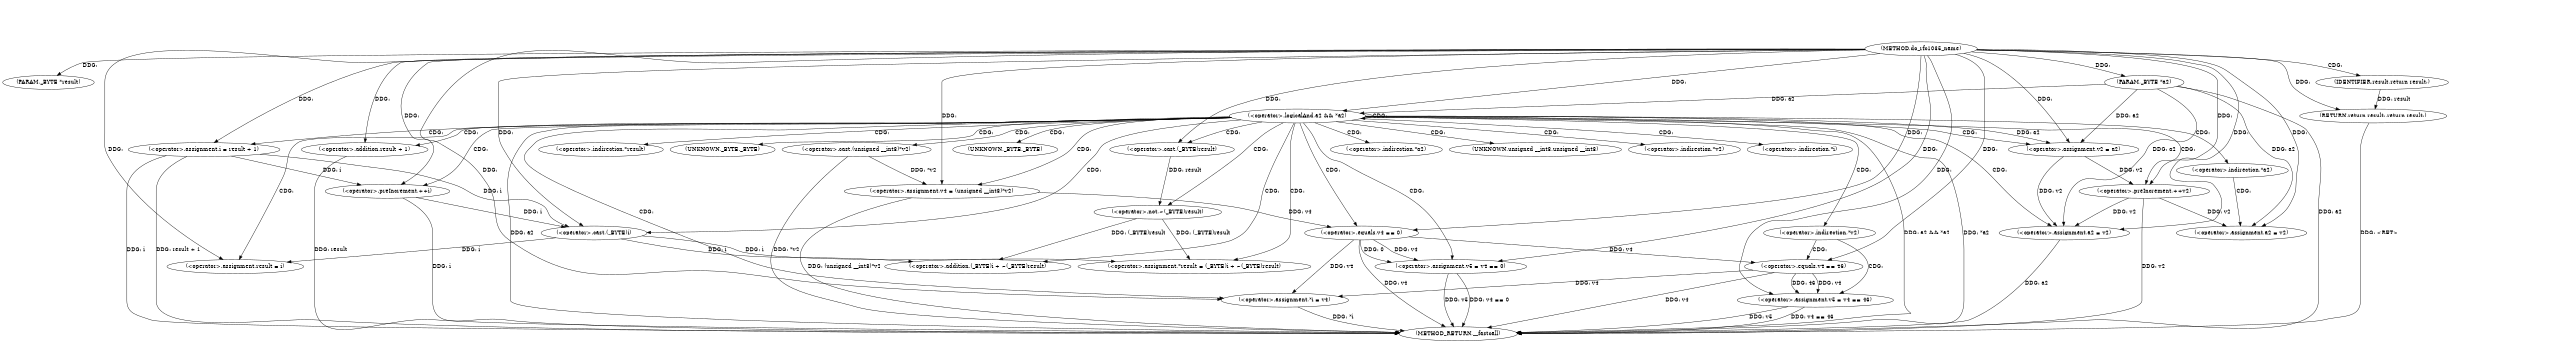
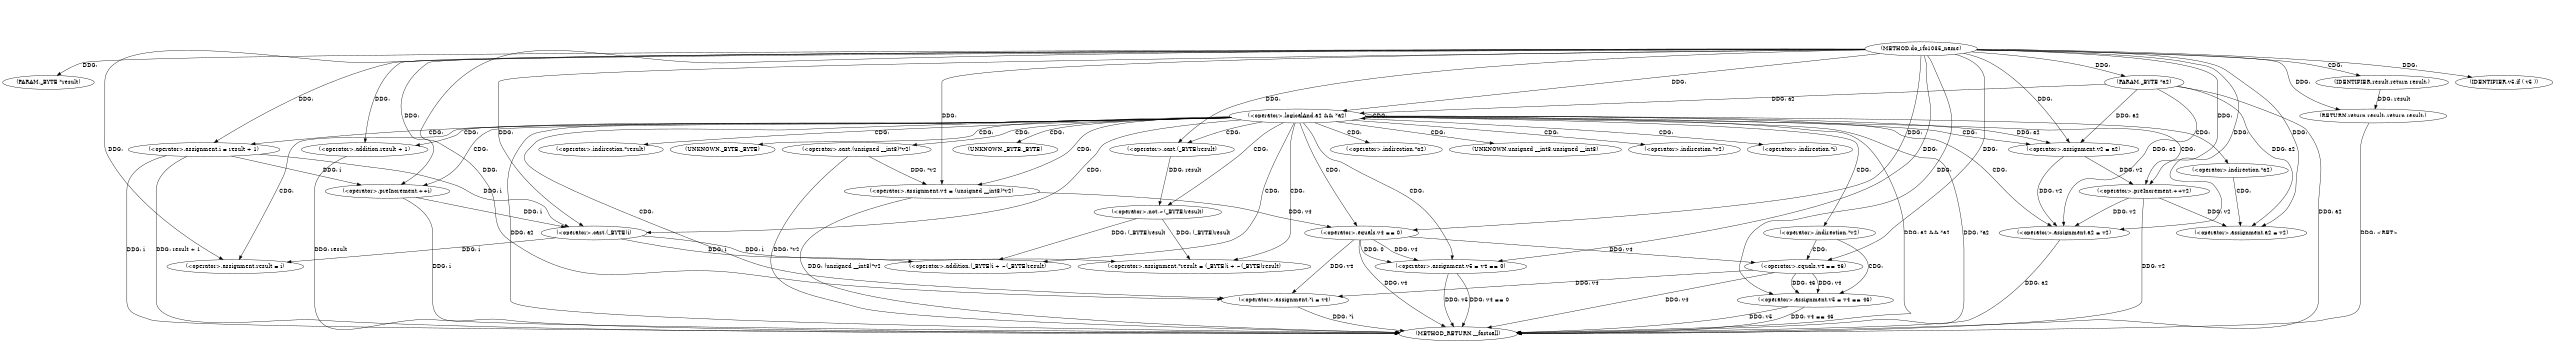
none -> (2504, 82)
